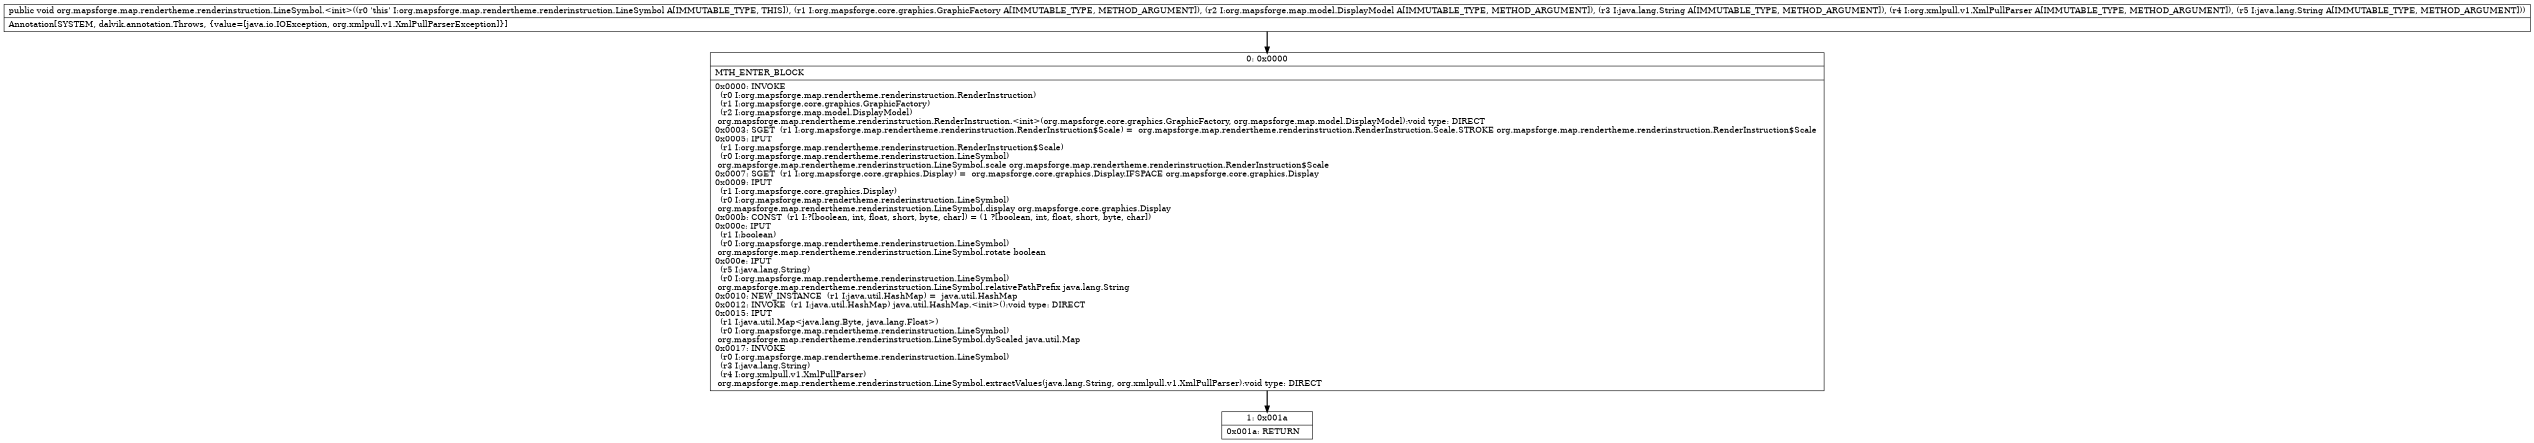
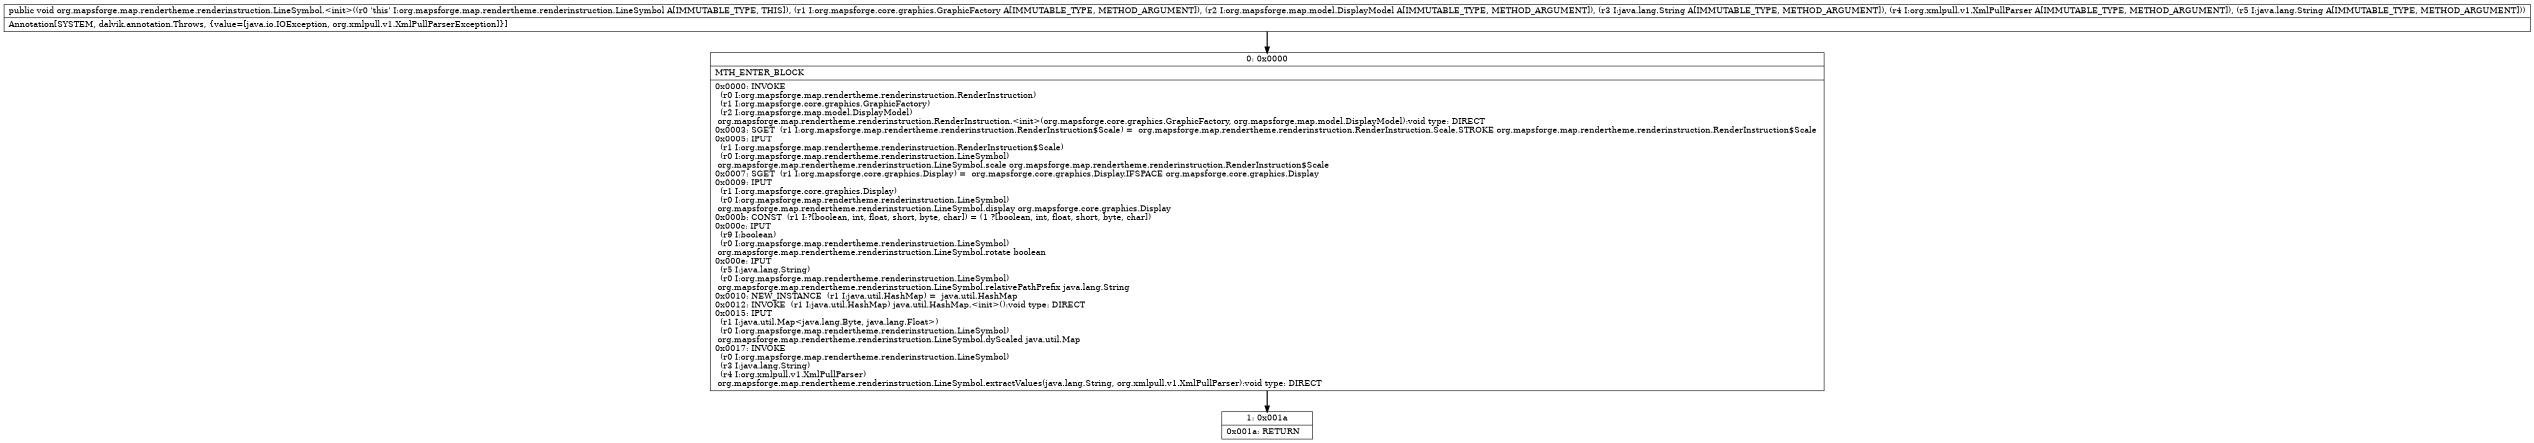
(746, 235) -> (746, 235)
